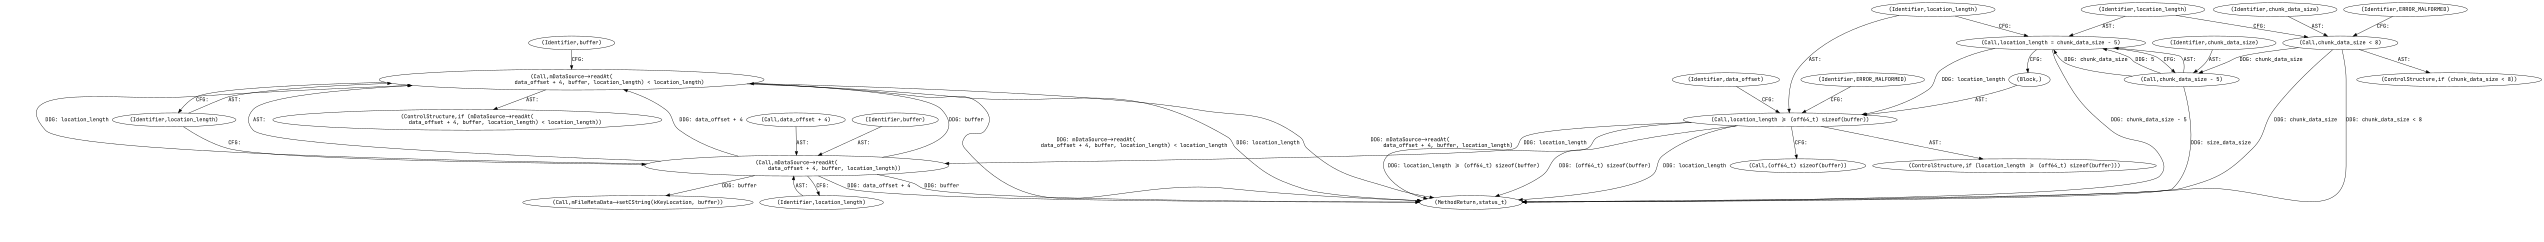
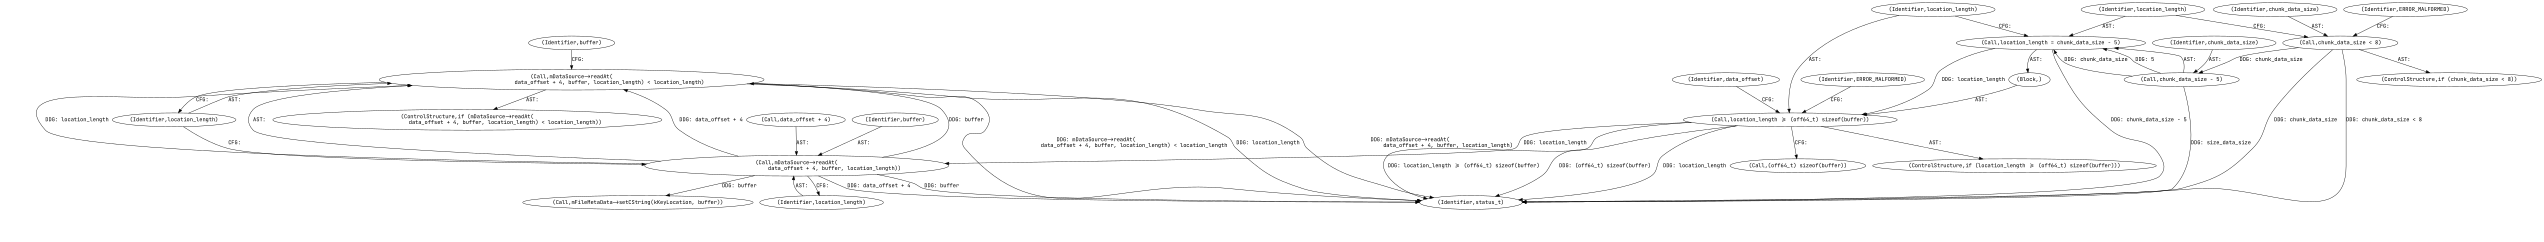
(2145, 53) -> none
(2038, 60) -> (2038, 60)
(1471, 202) -> (1471, 202)
